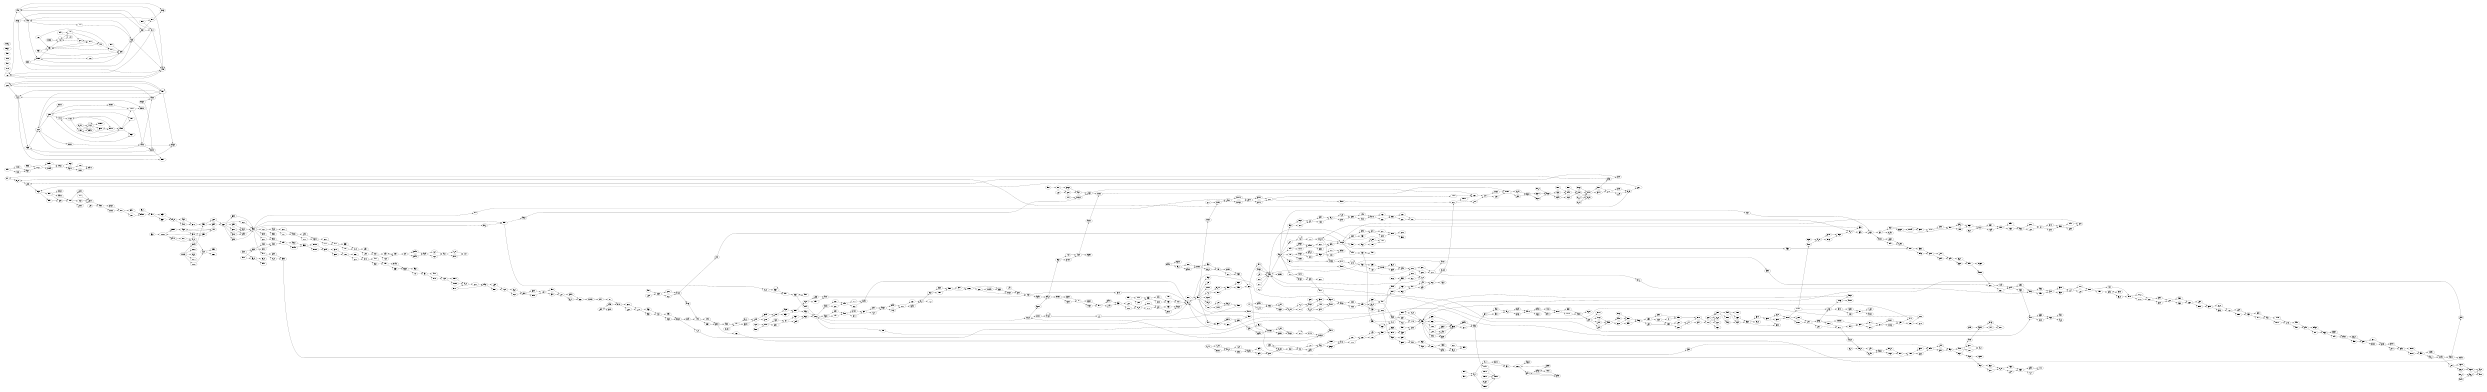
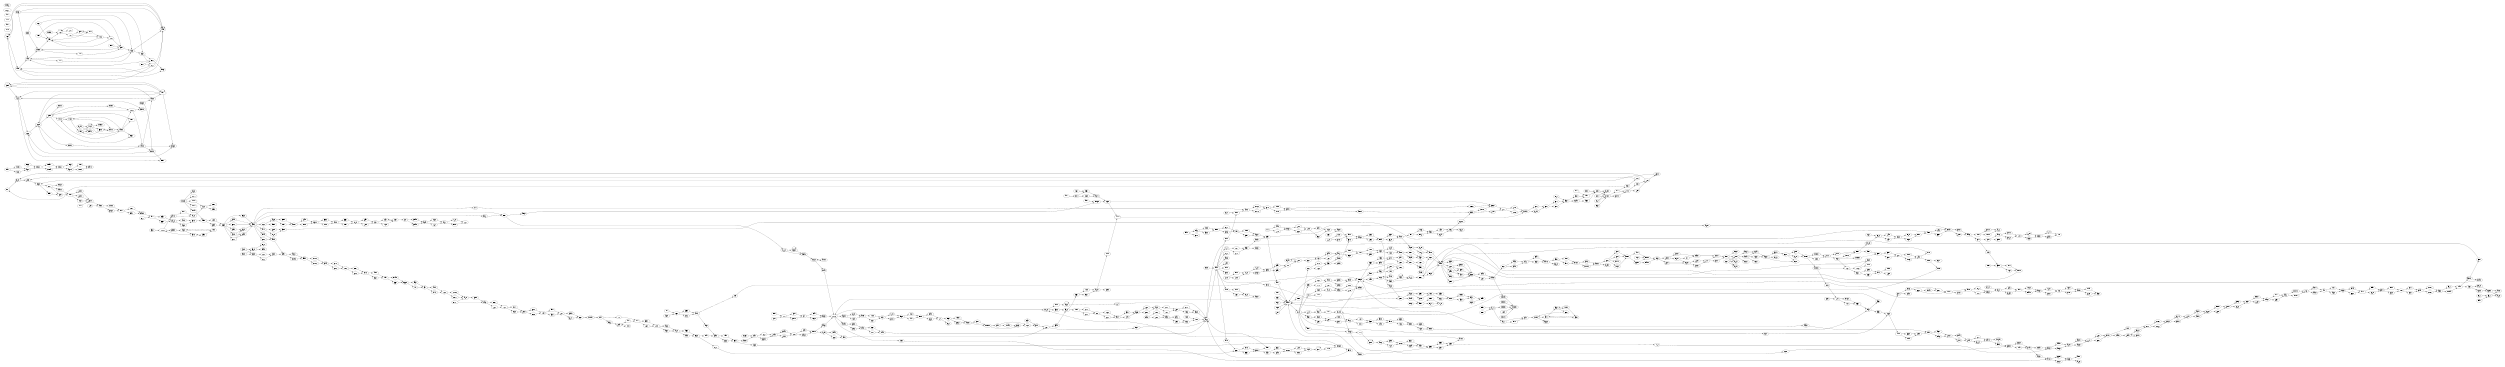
(60, 33) -> none
none -> (610, 322)
